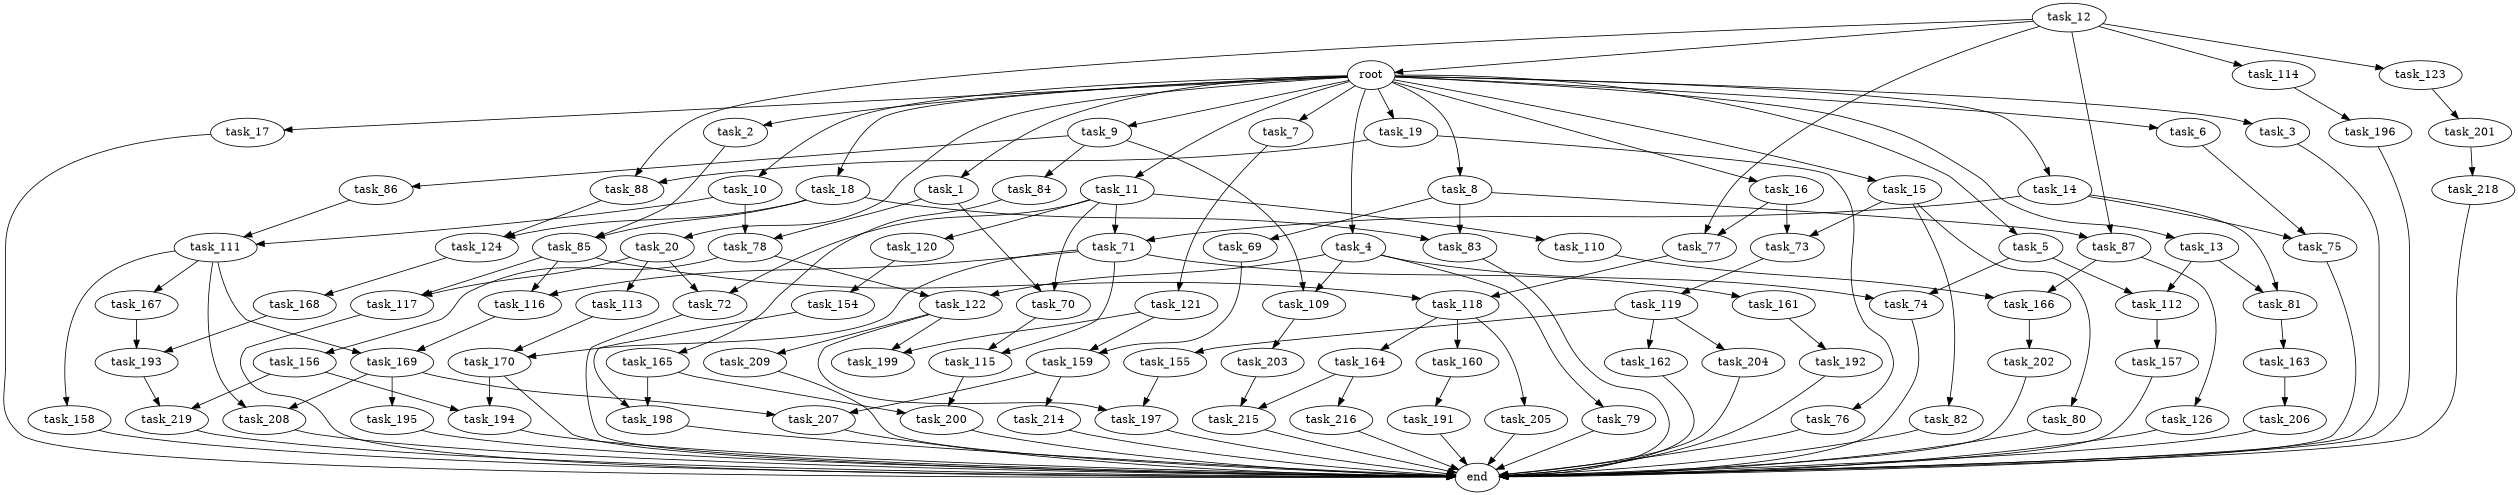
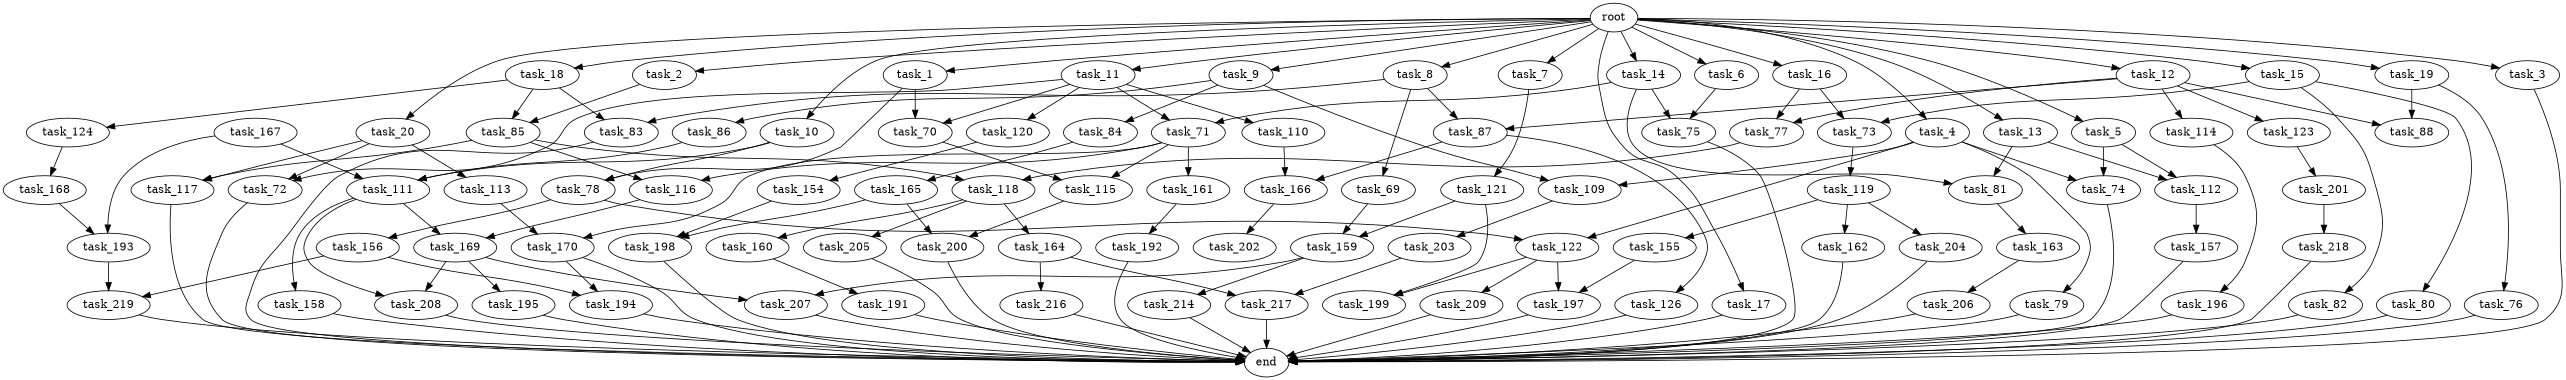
(1718, 46) -> (1875, 40)
(572, 211) -> none
(179, 274) -> (333, 166)
(1234, 420) -> (1267, 305)
(1785, 463) -> none
